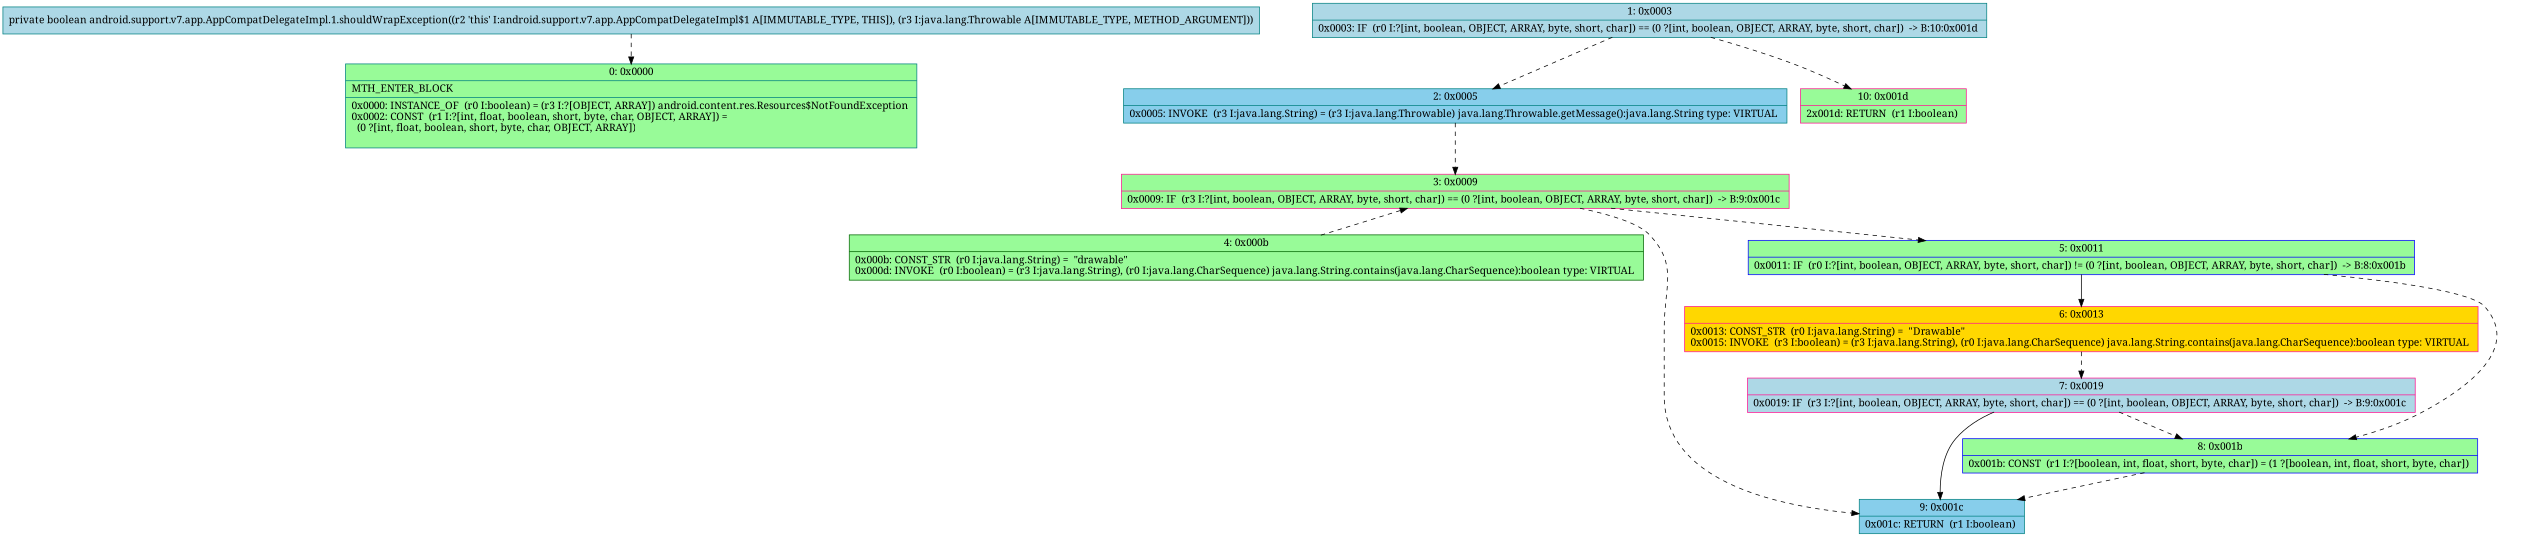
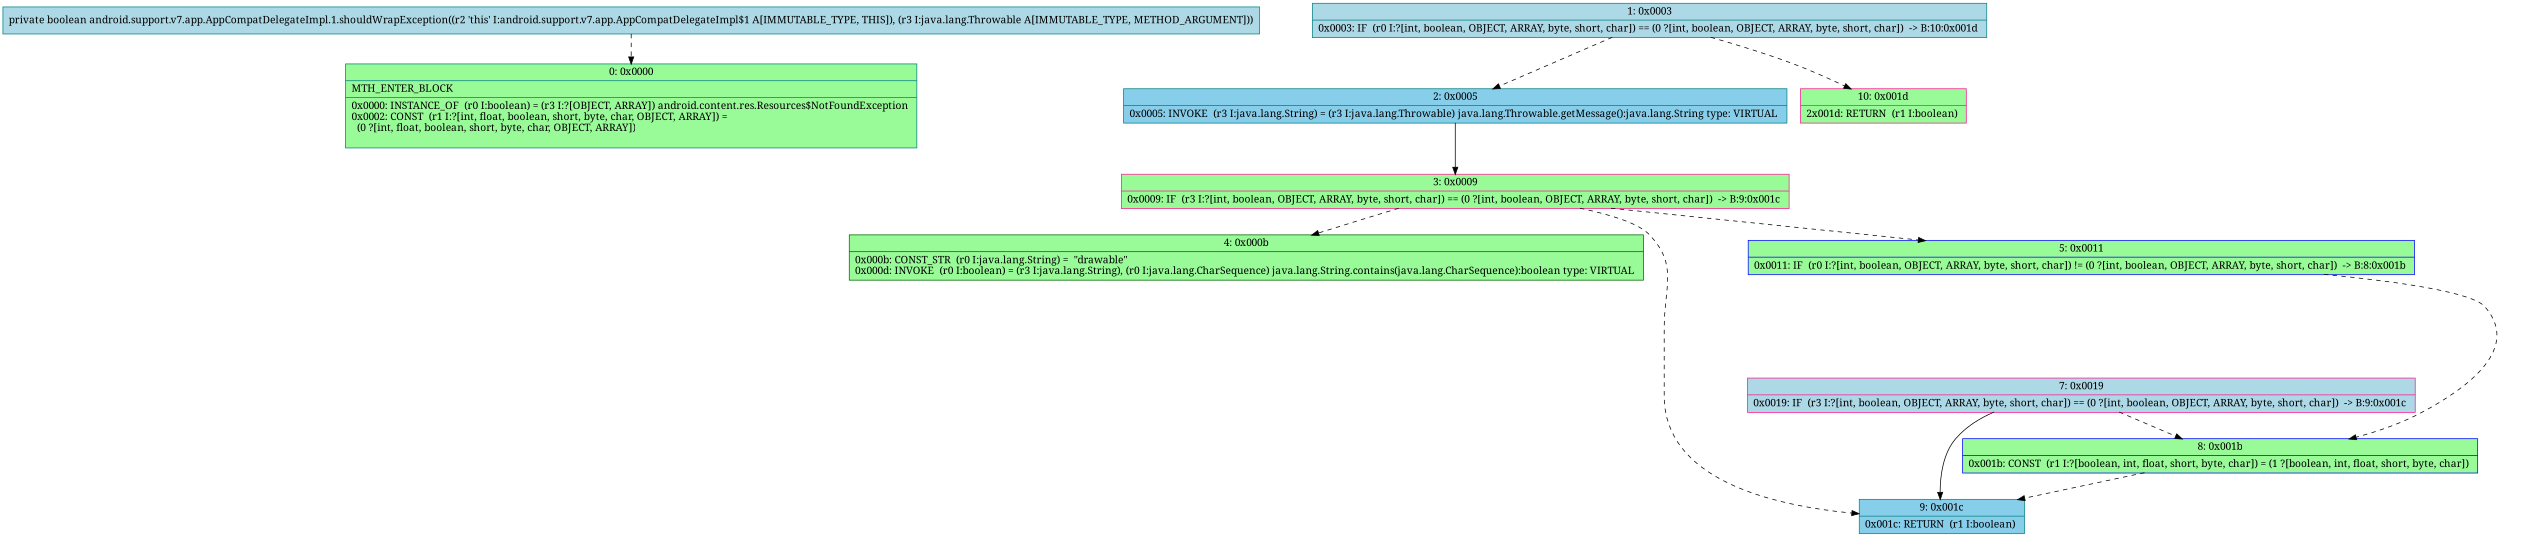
(1455, 145) -> (1455, 145)
(1361, 223) -> (1359, 220)
(2081, 329) -> none
